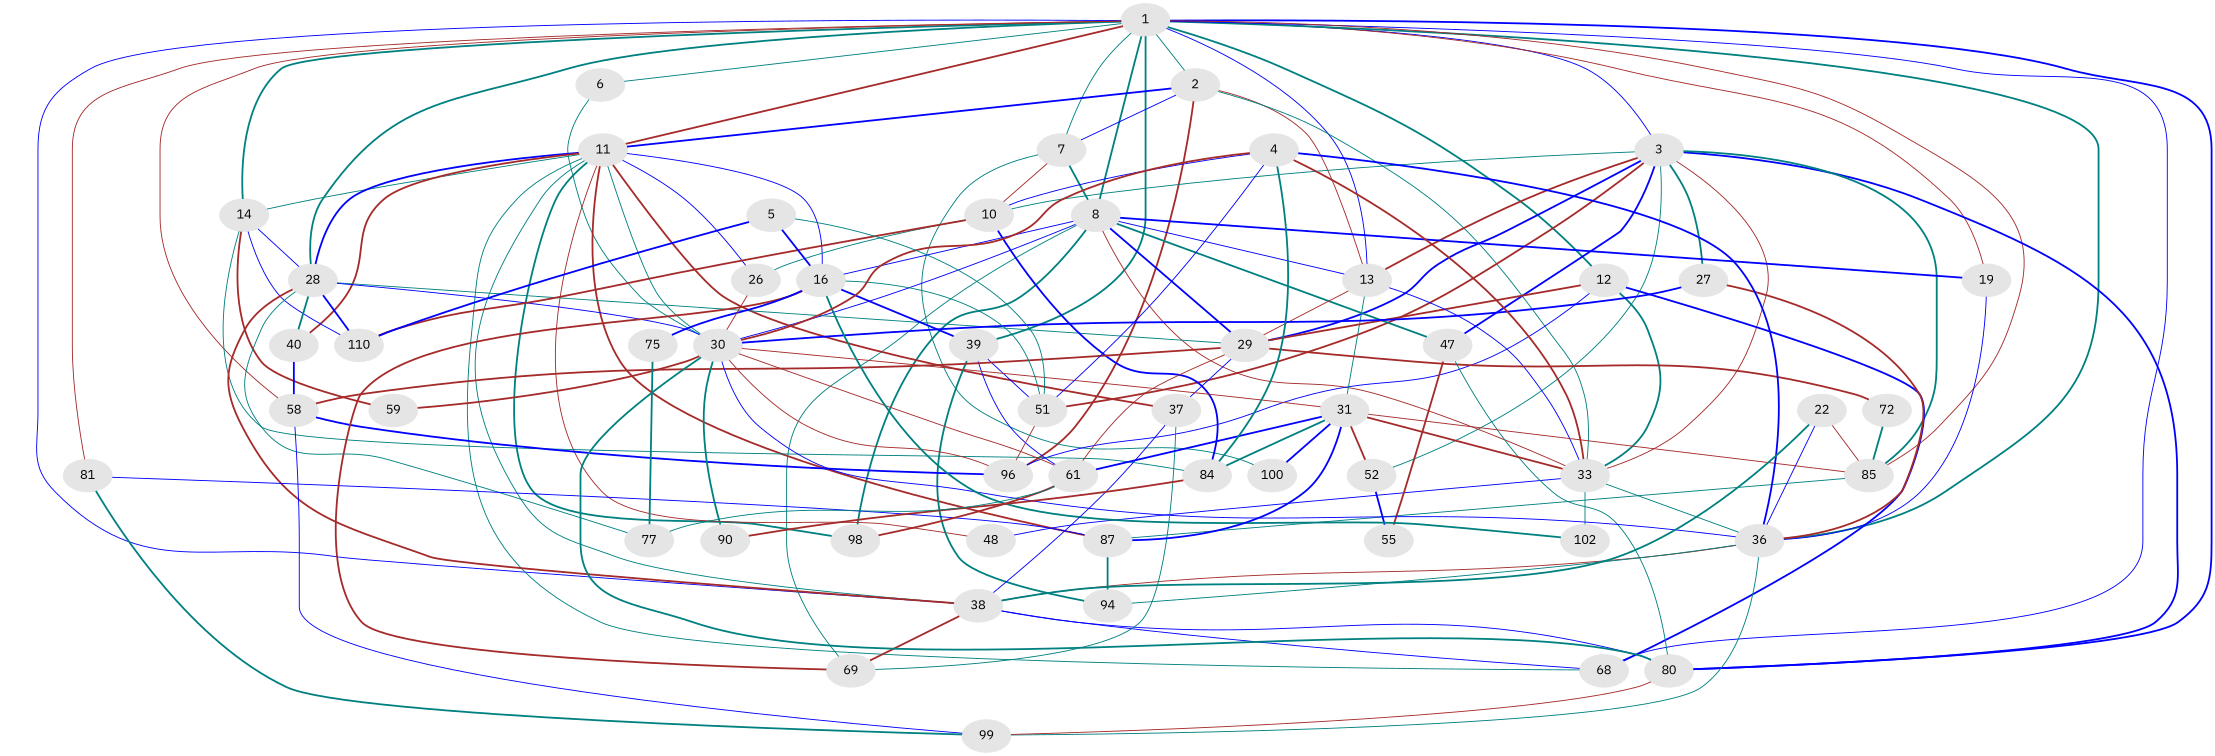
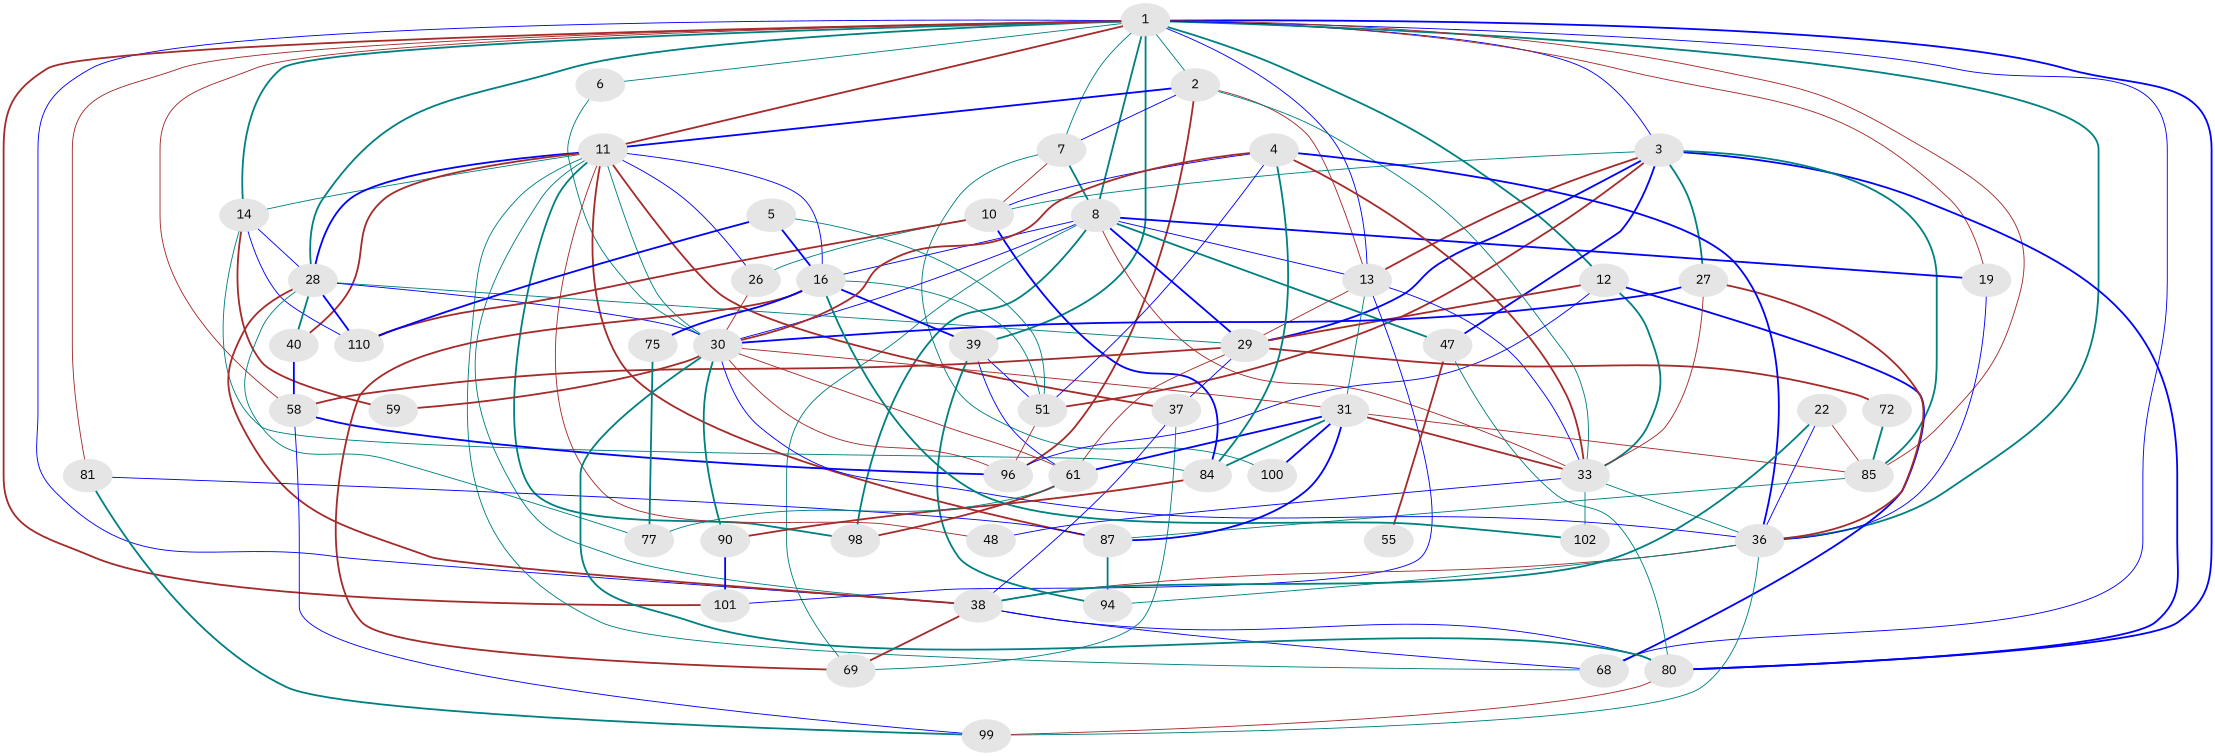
(1758, 322) -> (1681, 399)
(1372, 476) -> none
none -> (725, 606)
